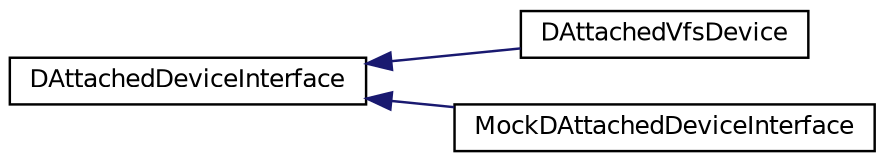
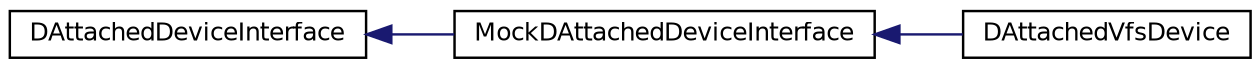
(456, 55) -> (931, 34)
